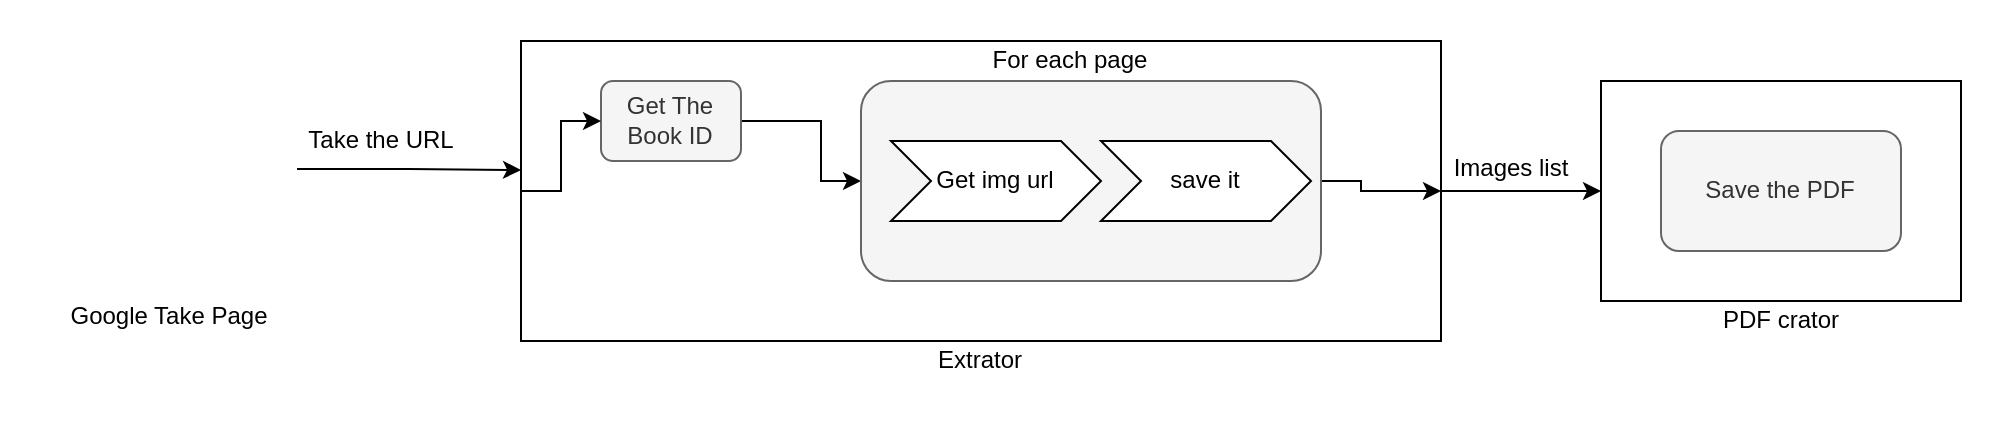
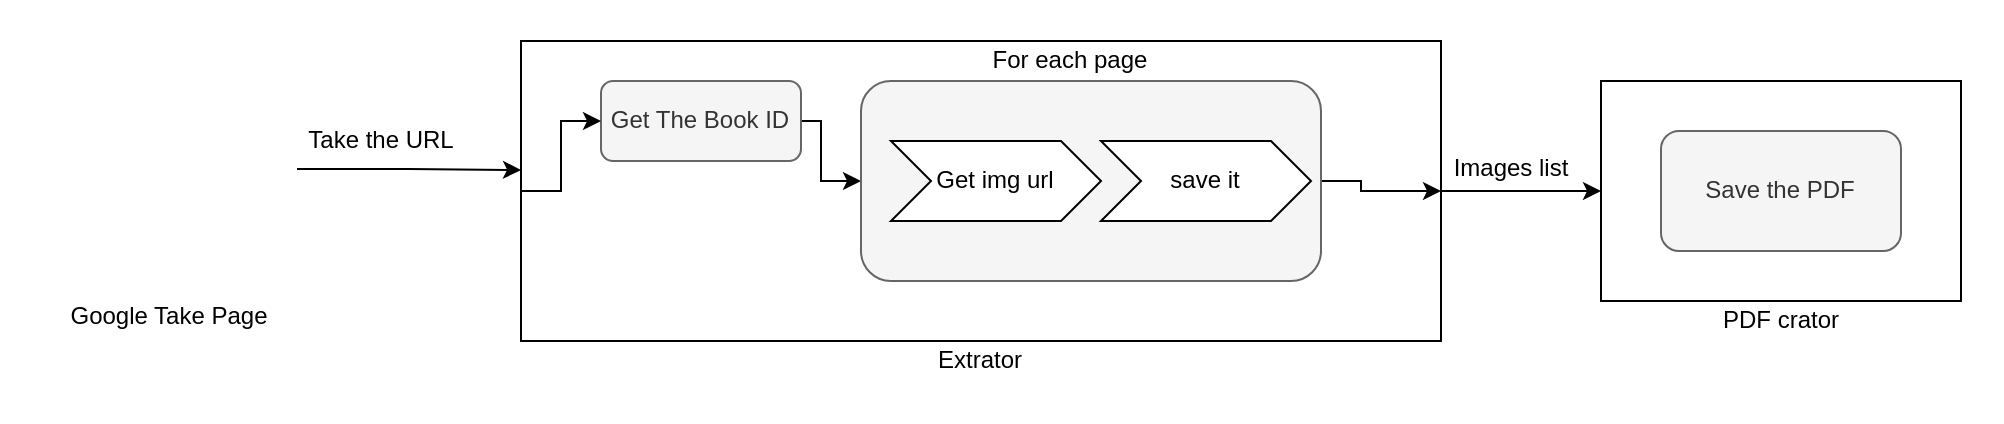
(671, 121) -> (701, 121)
